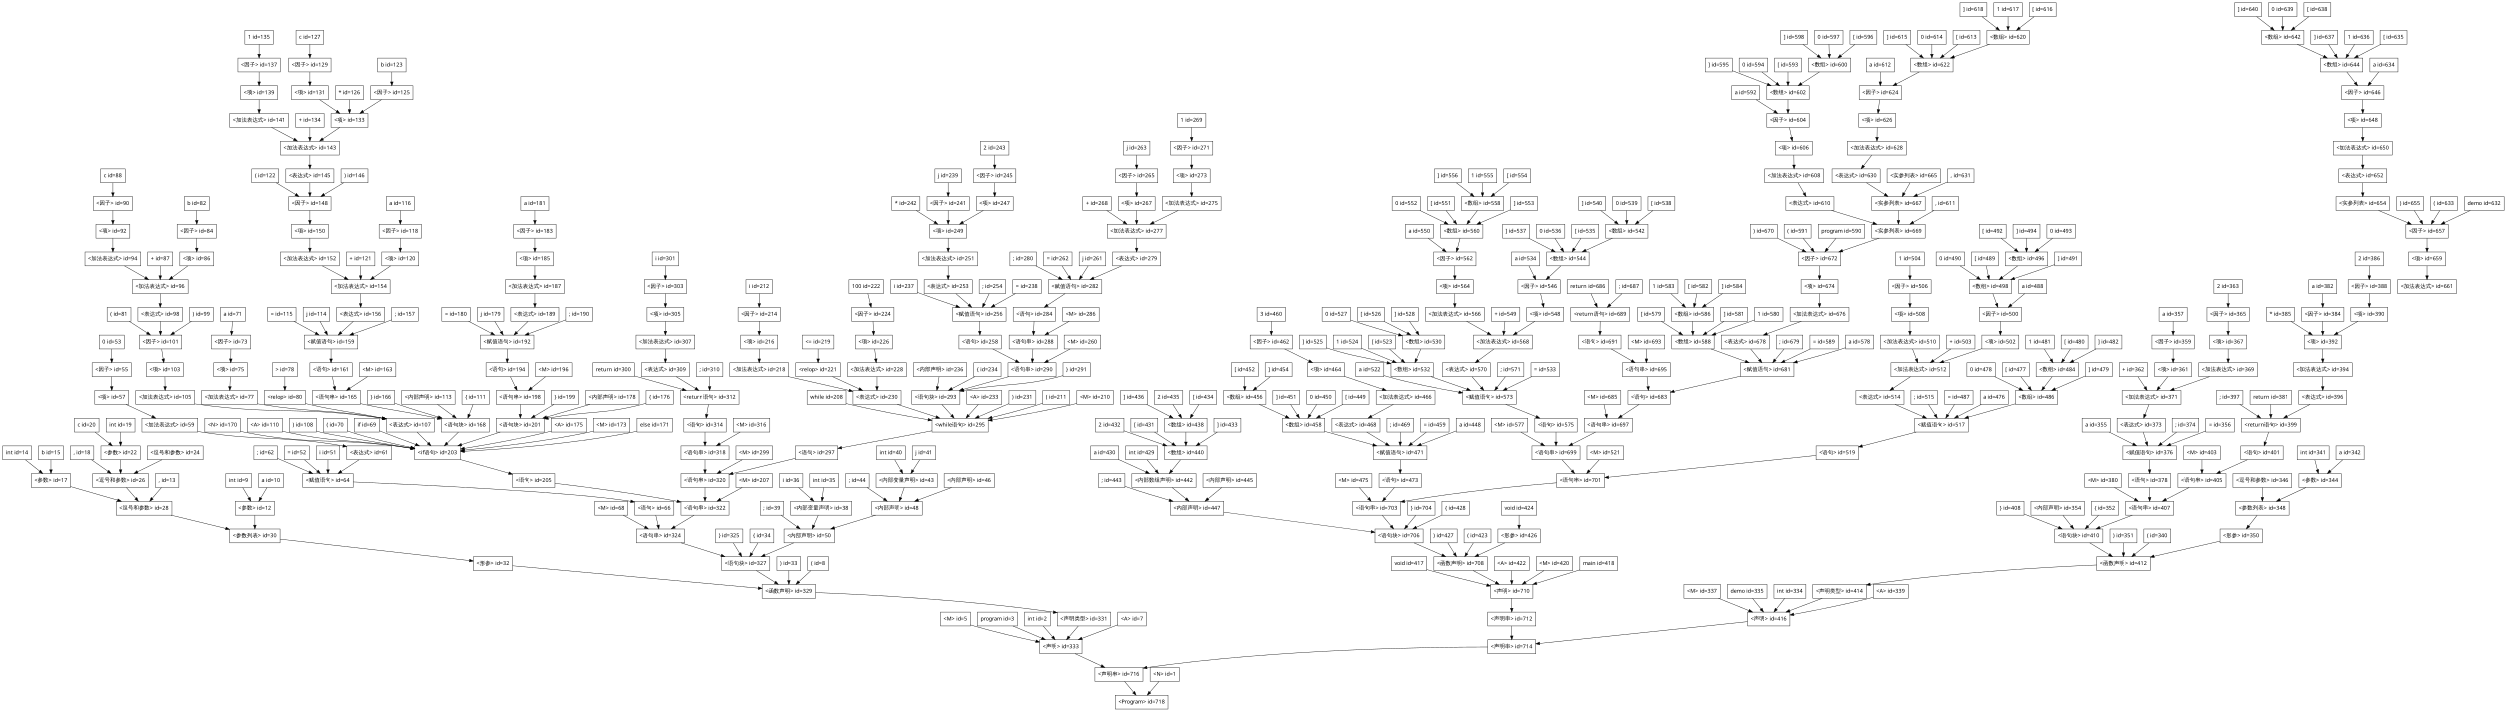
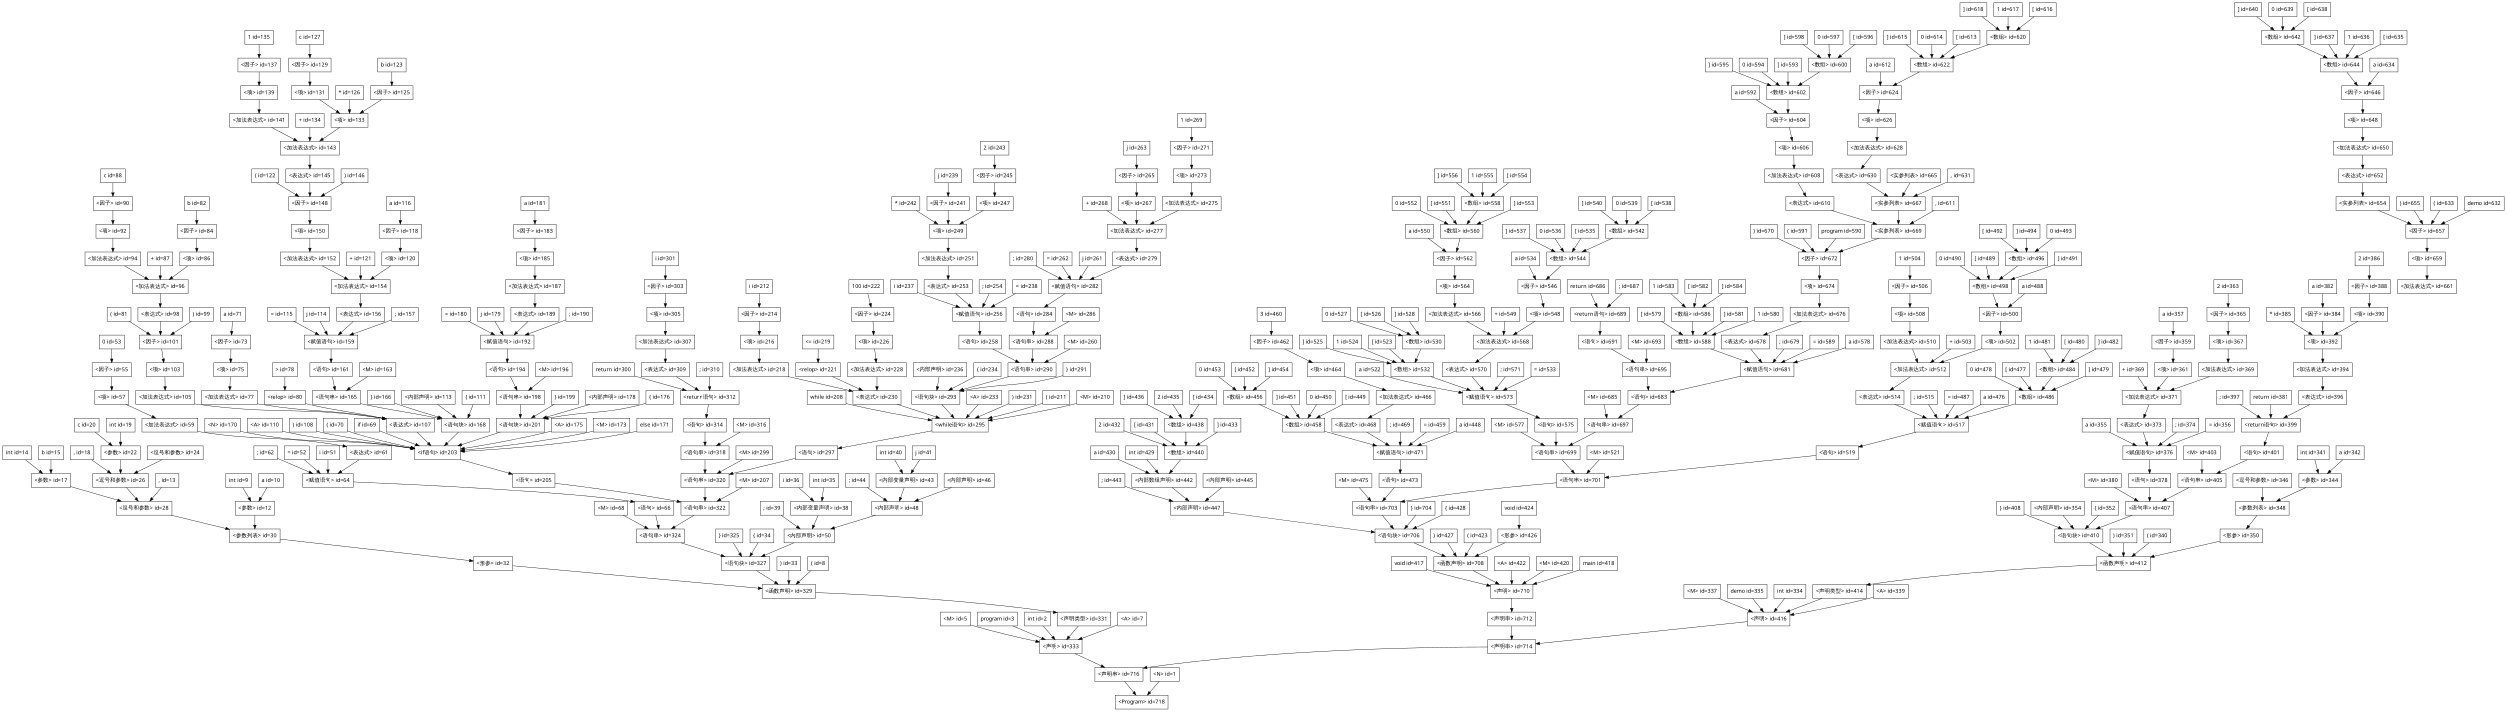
none -> (1210, 370)
(2133, 370) -> (2133, 370)
